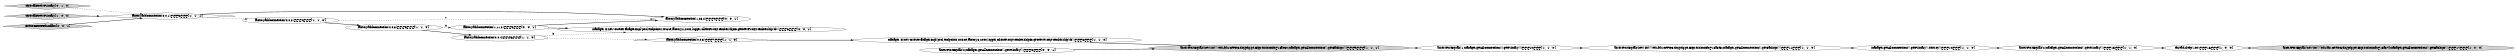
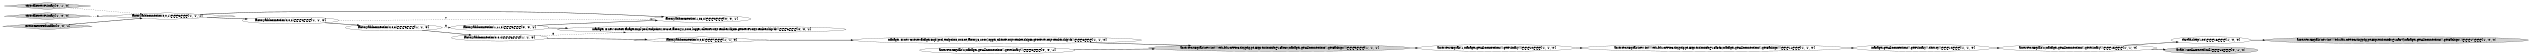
(94, 16) -> (94, 16)
(226, 18) -> (226, 18)
(596, 39) -> (596, 39)
none -> (2211, 50)
